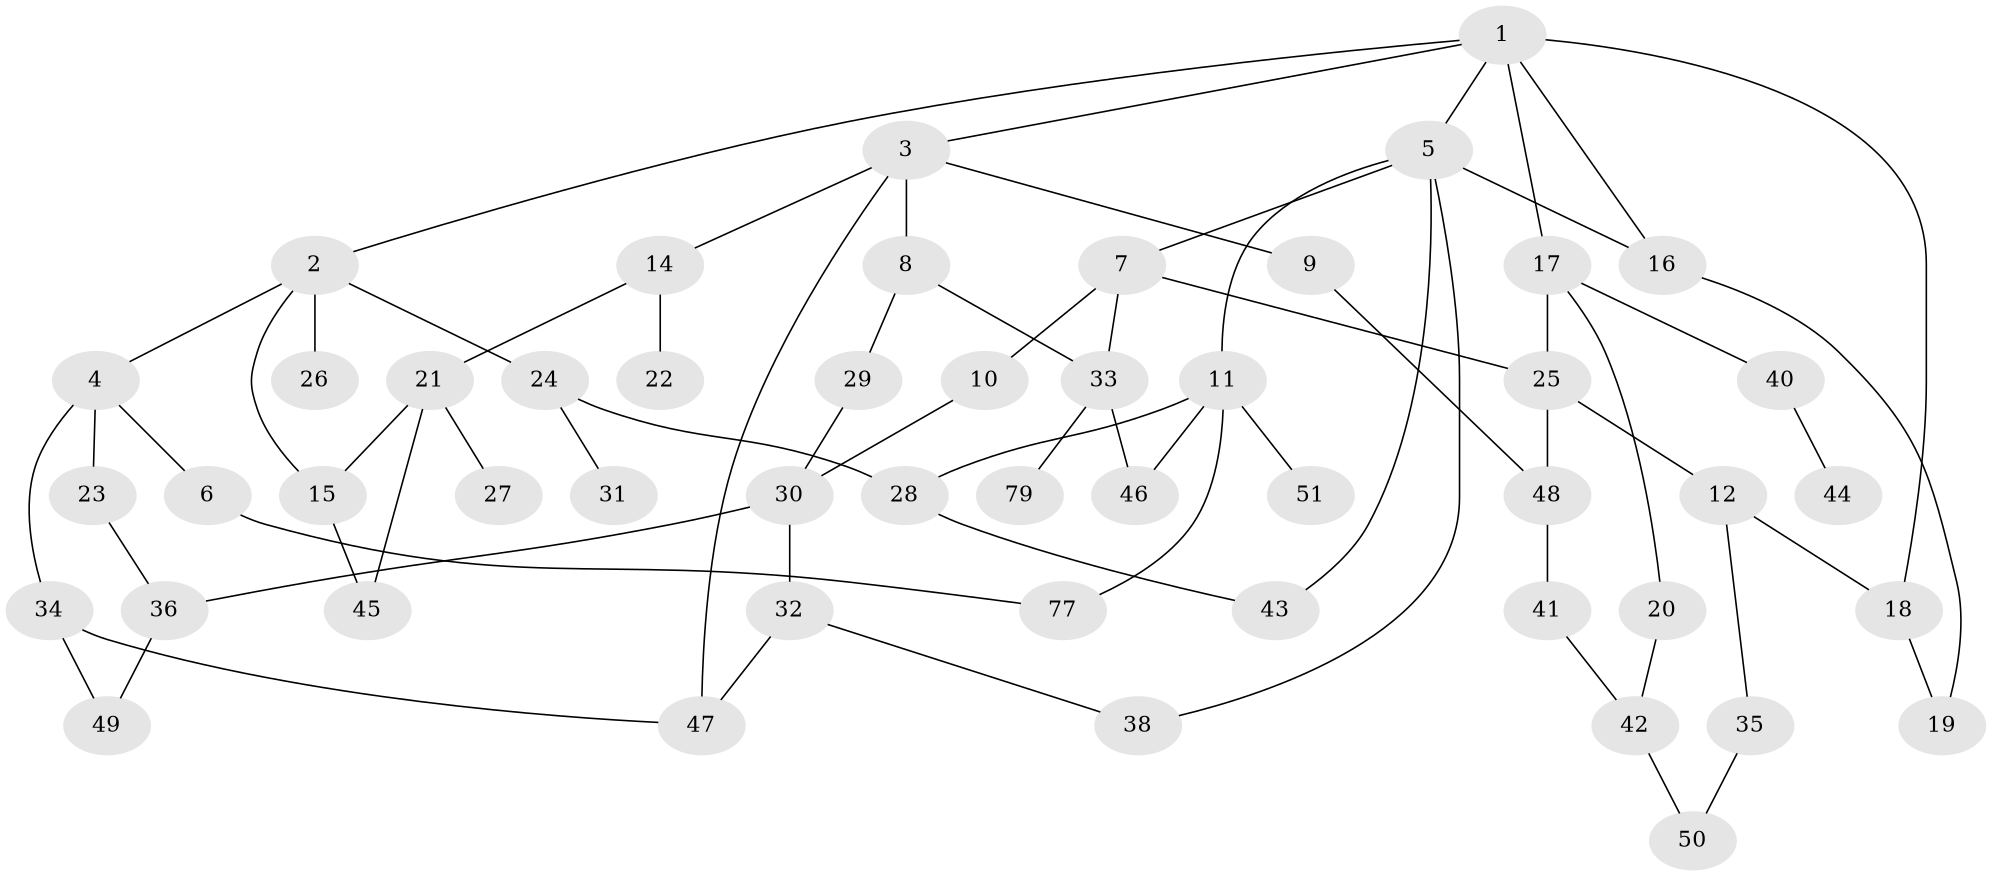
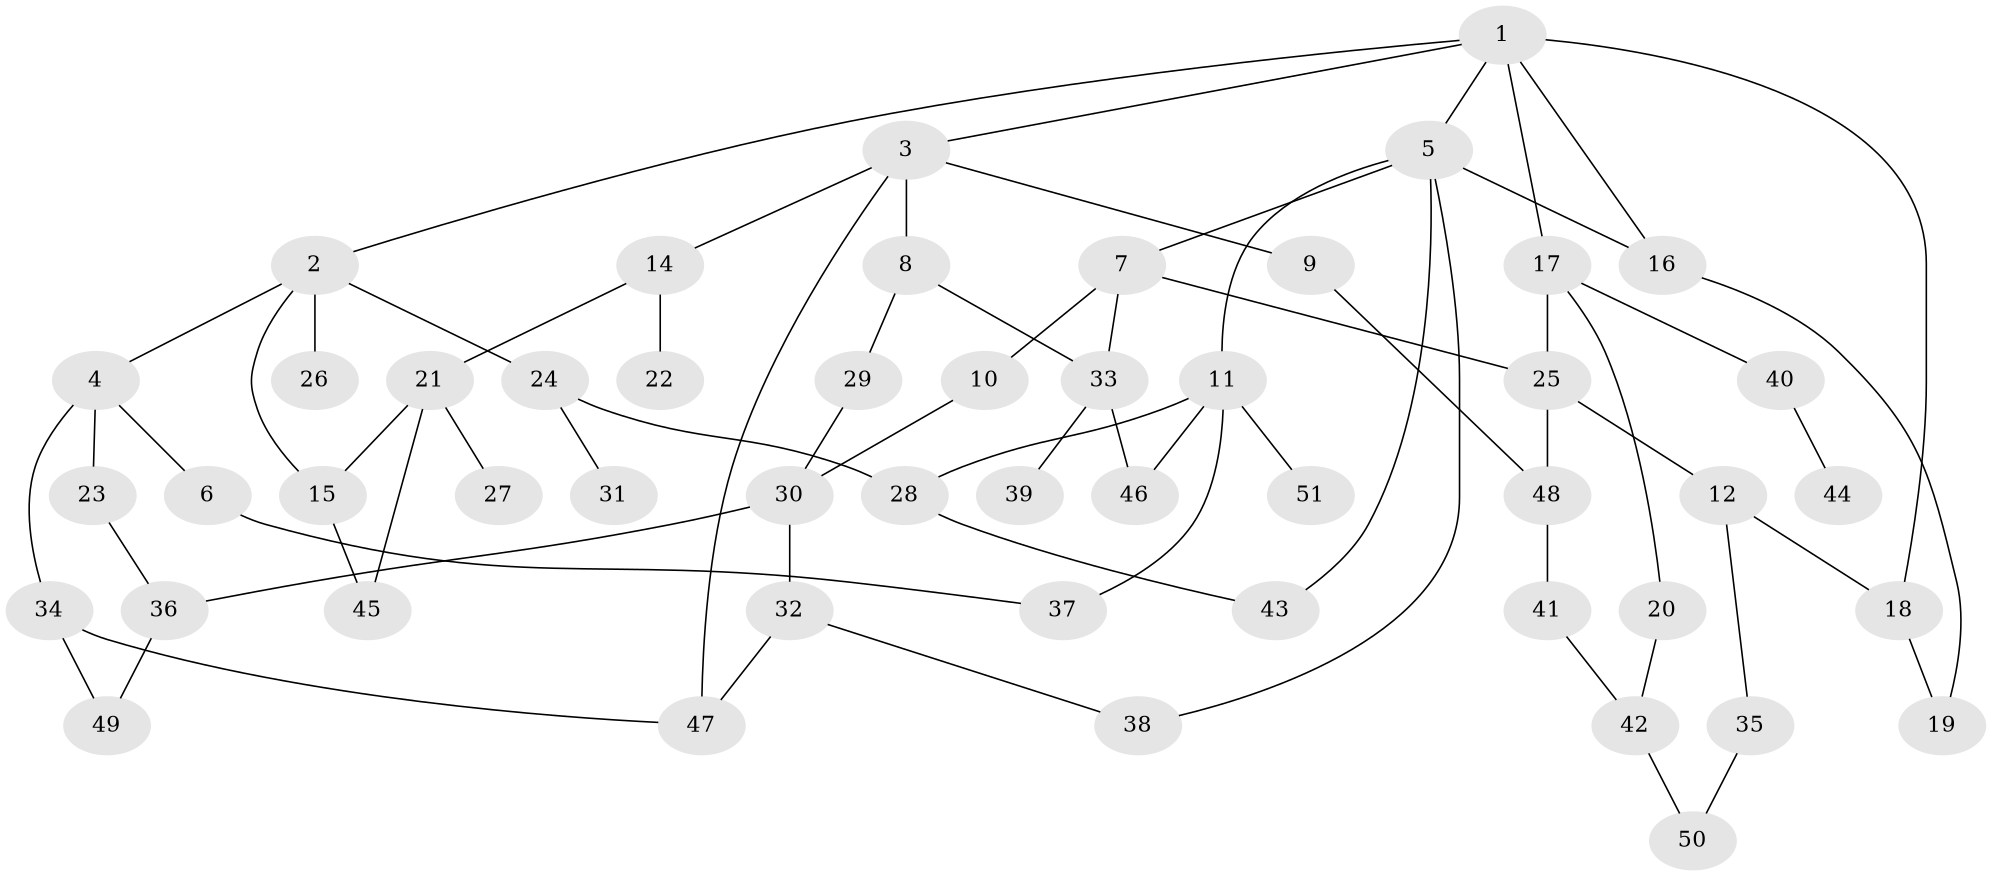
(1020, 496) -> (1020, 496)
(1063, 611) -> (1063, 611)
